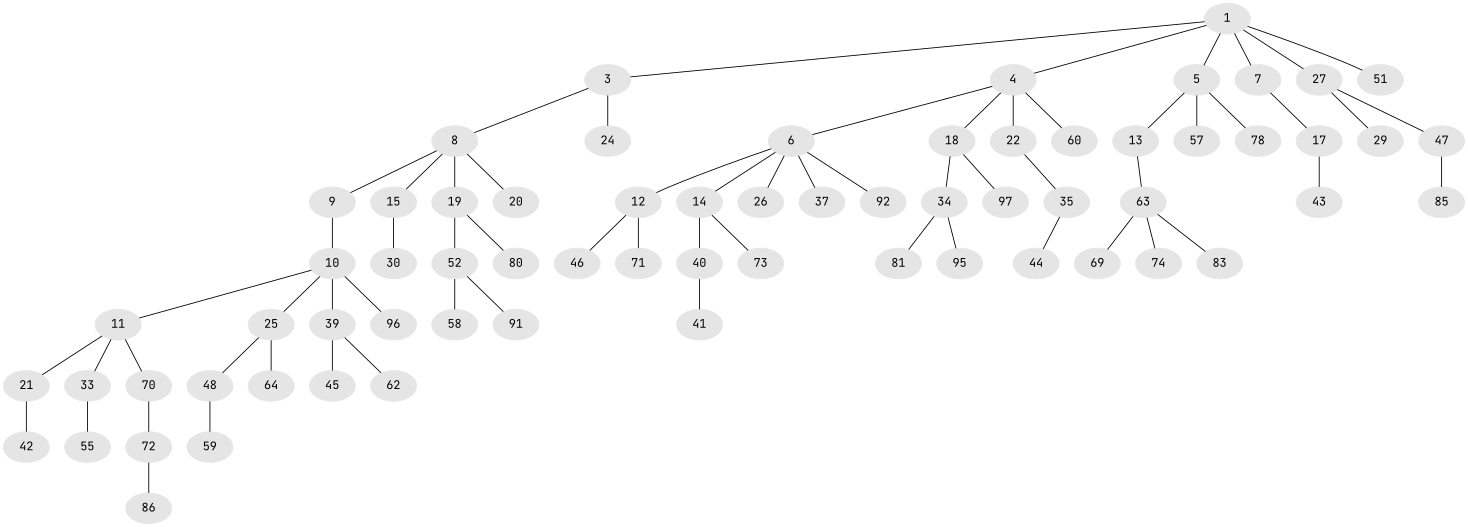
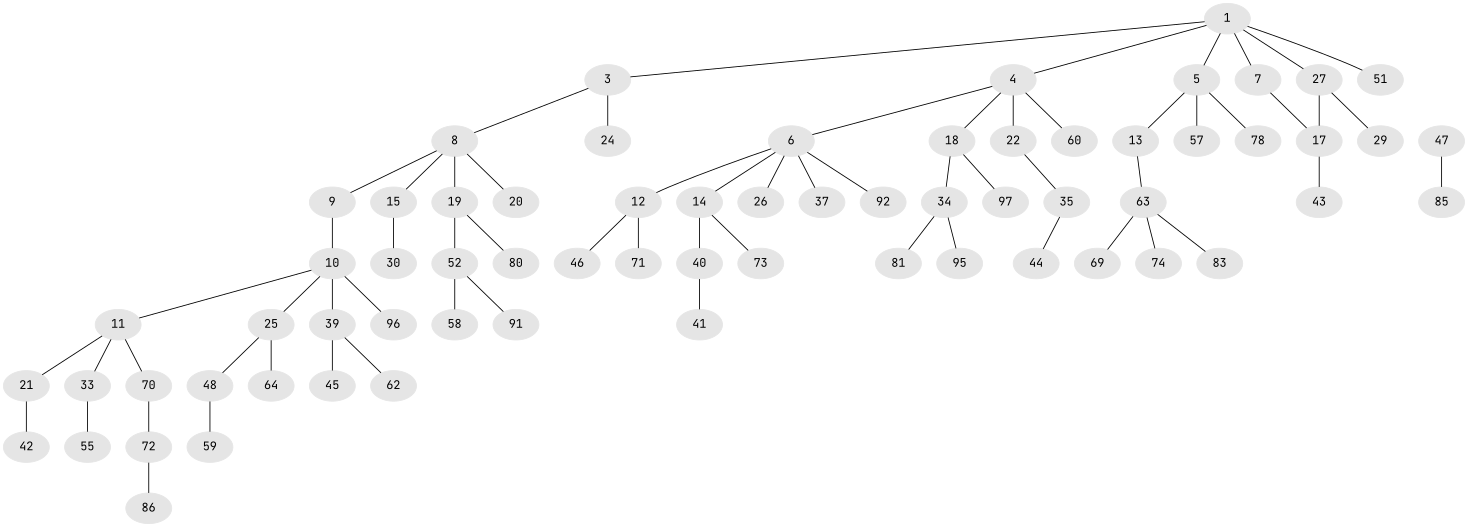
(1380, 110) -> (1319, 111)
